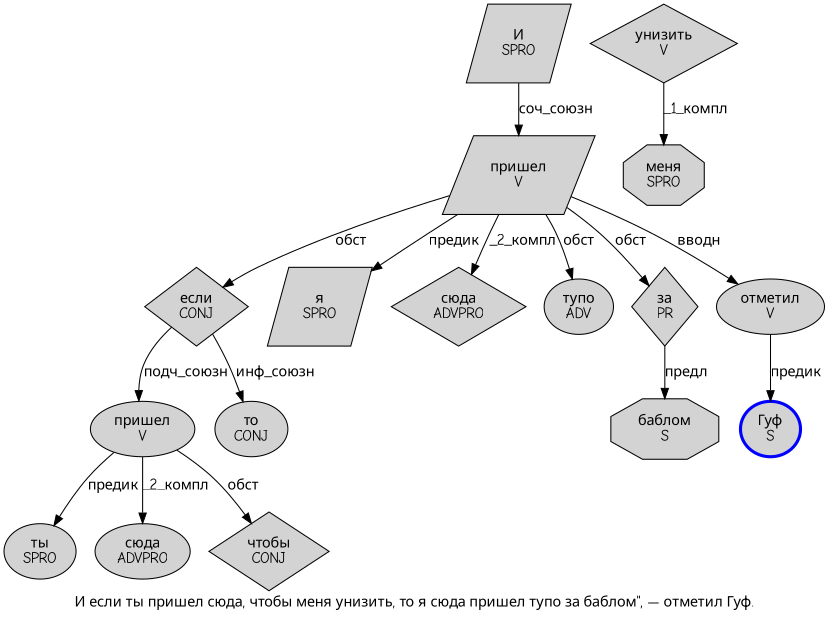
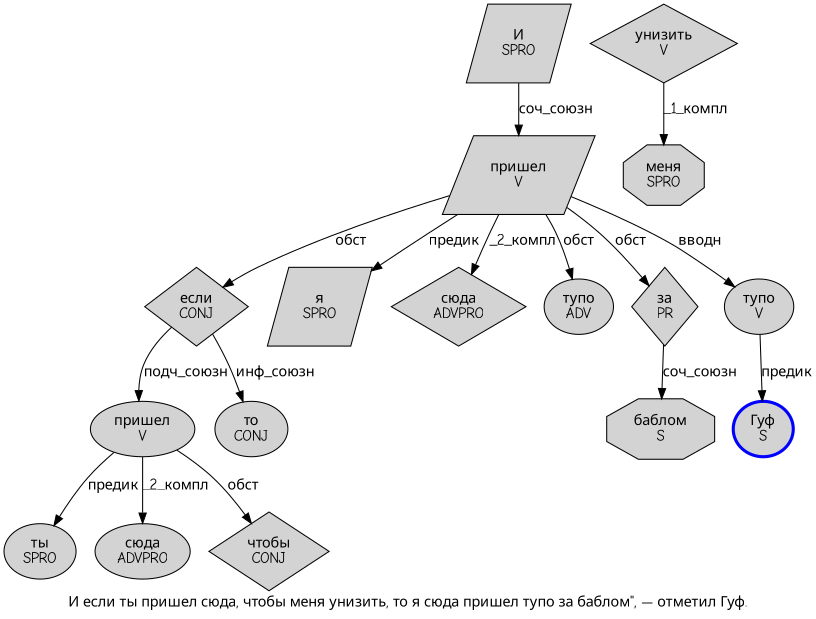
(771, 307) -> (759, 307)
(687, 372) -> (700, 372)
